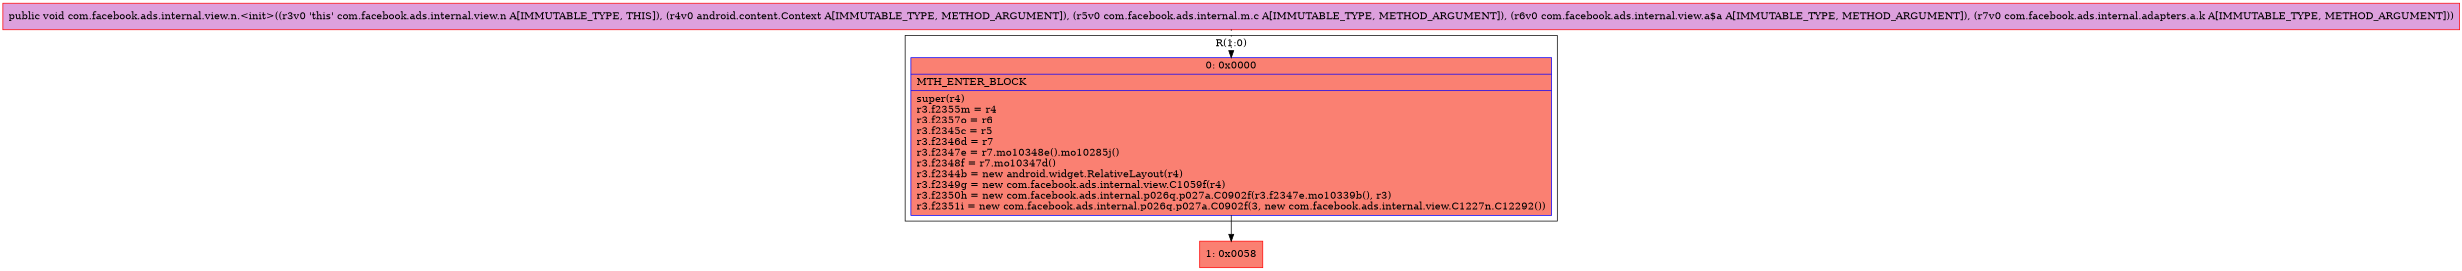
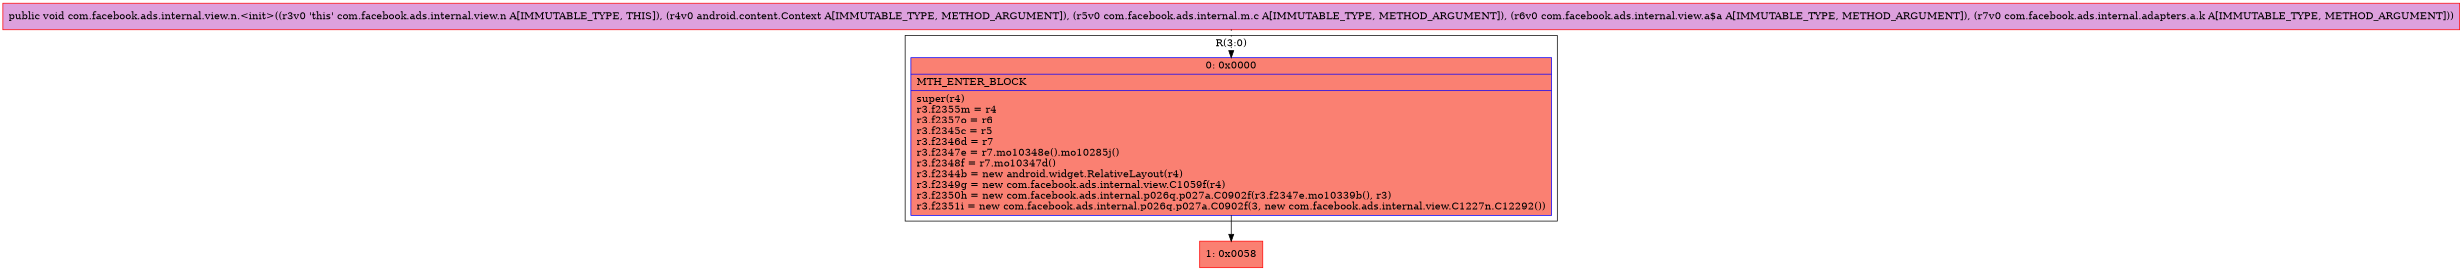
(1231, 44) -> (1231, 44)
